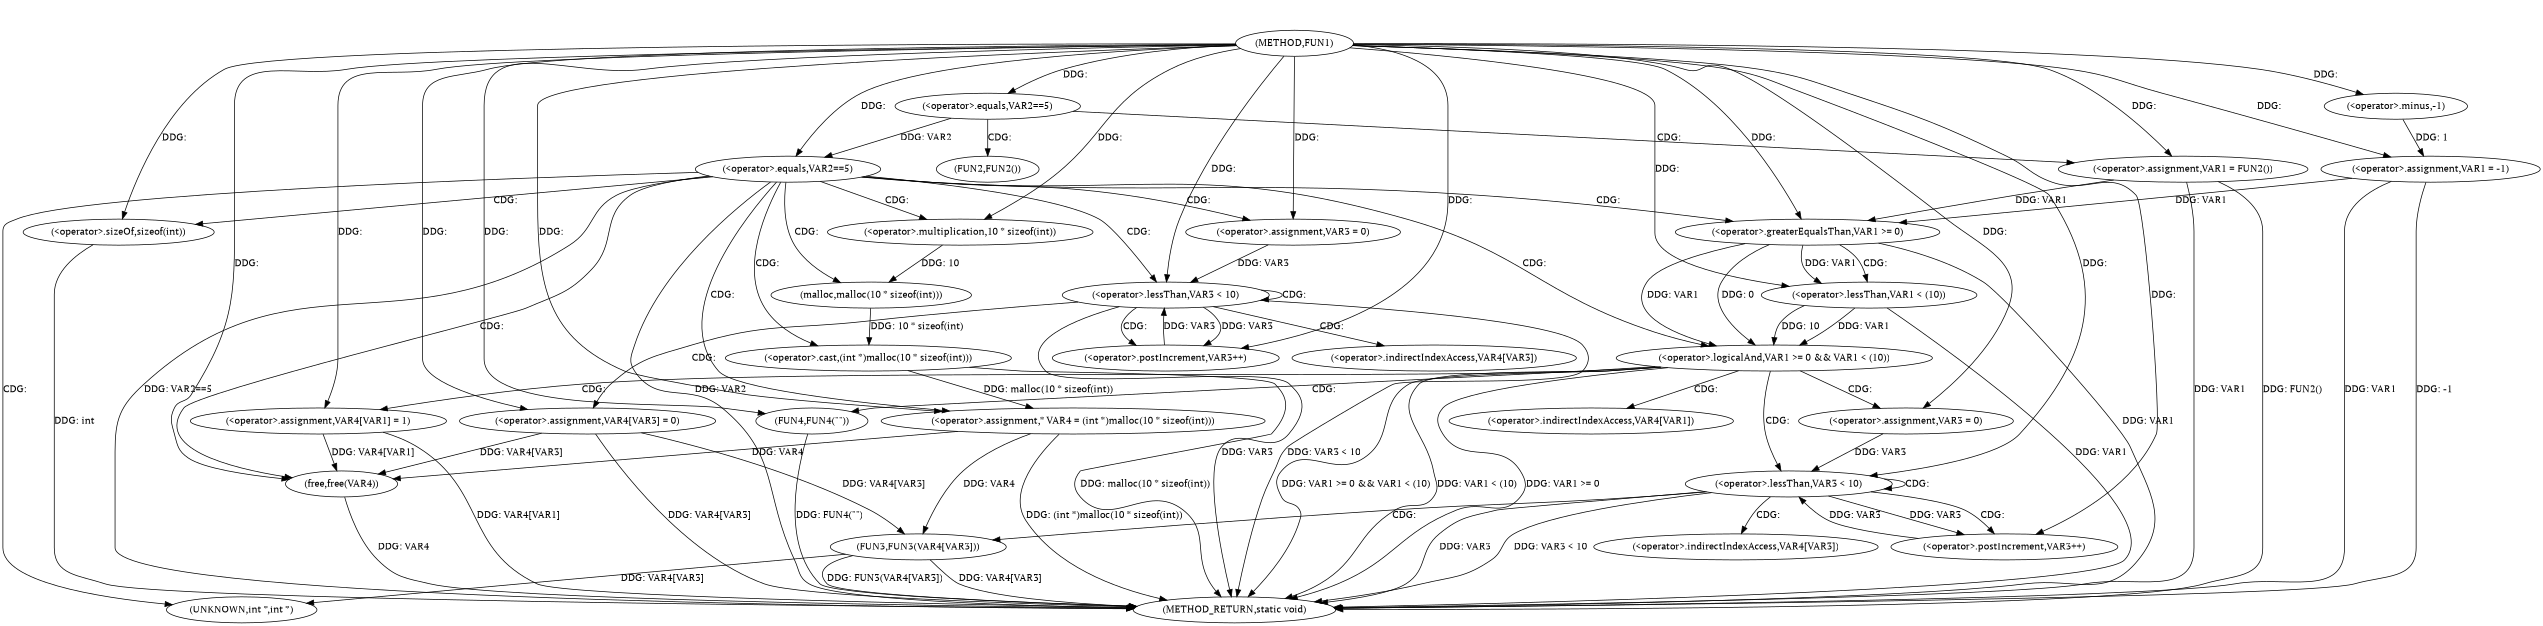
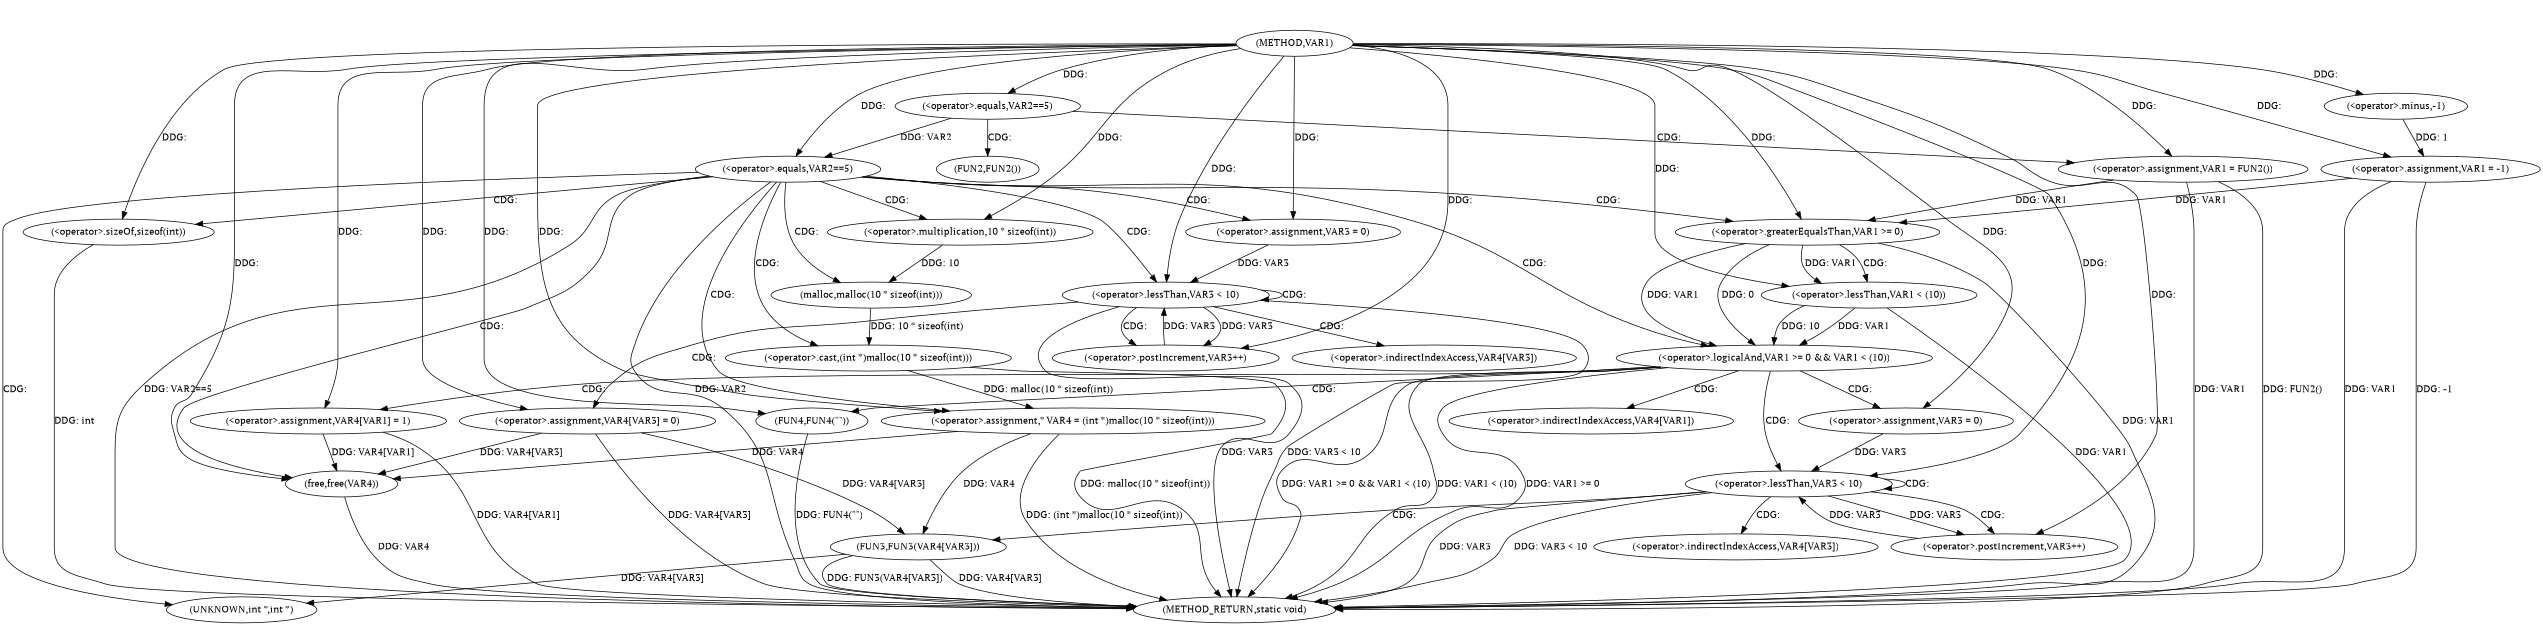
(1295, 43) -> (1295, 43)
